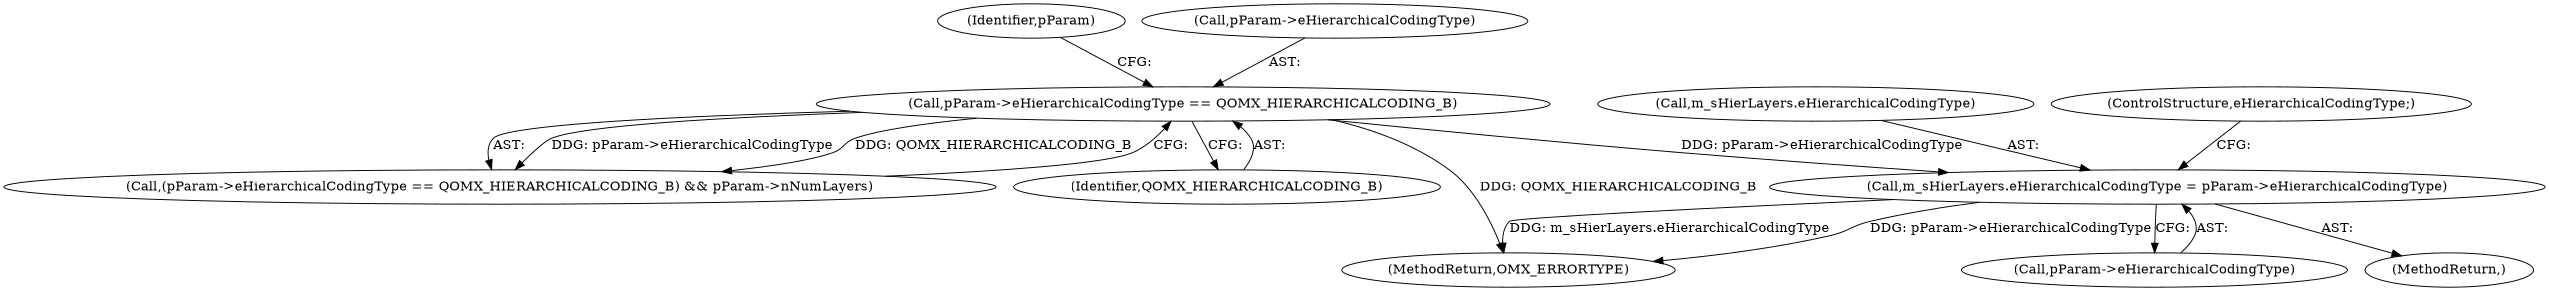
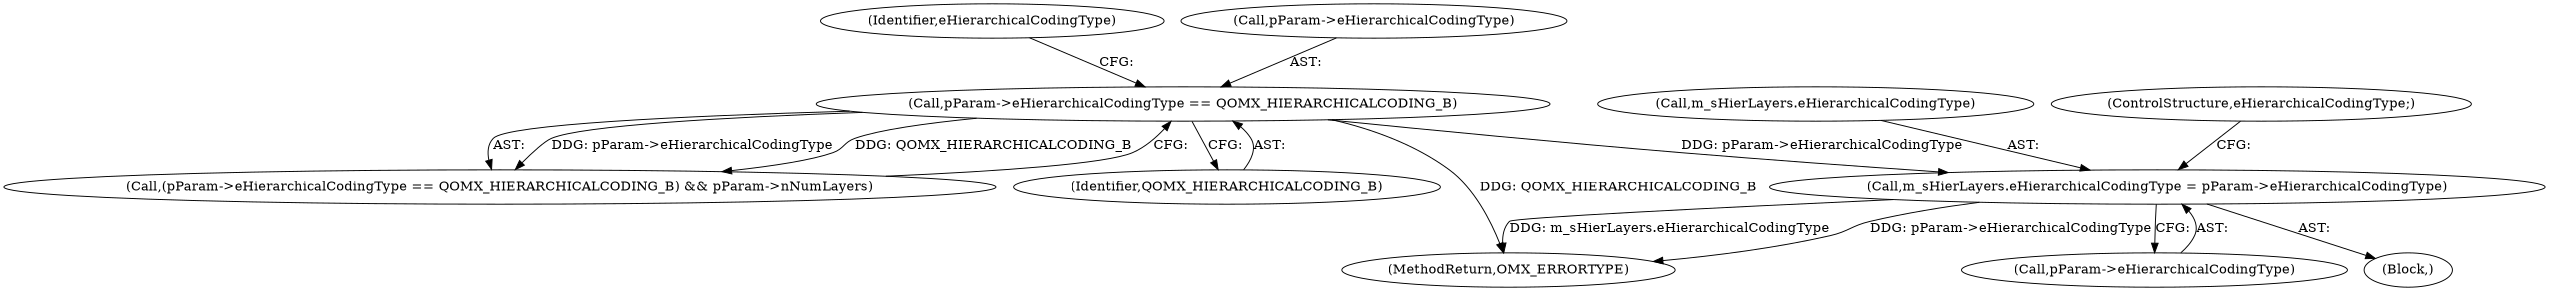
(1031, 21) -> (992, 21)
(2449, 270) -> (2408, 270)
